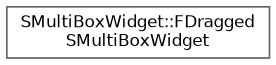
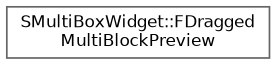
(138, 32) -> (138, 32)
